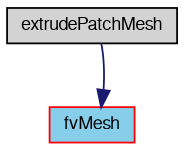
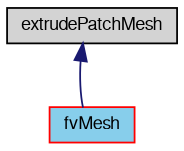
(104, 67) -> (80, 84)
